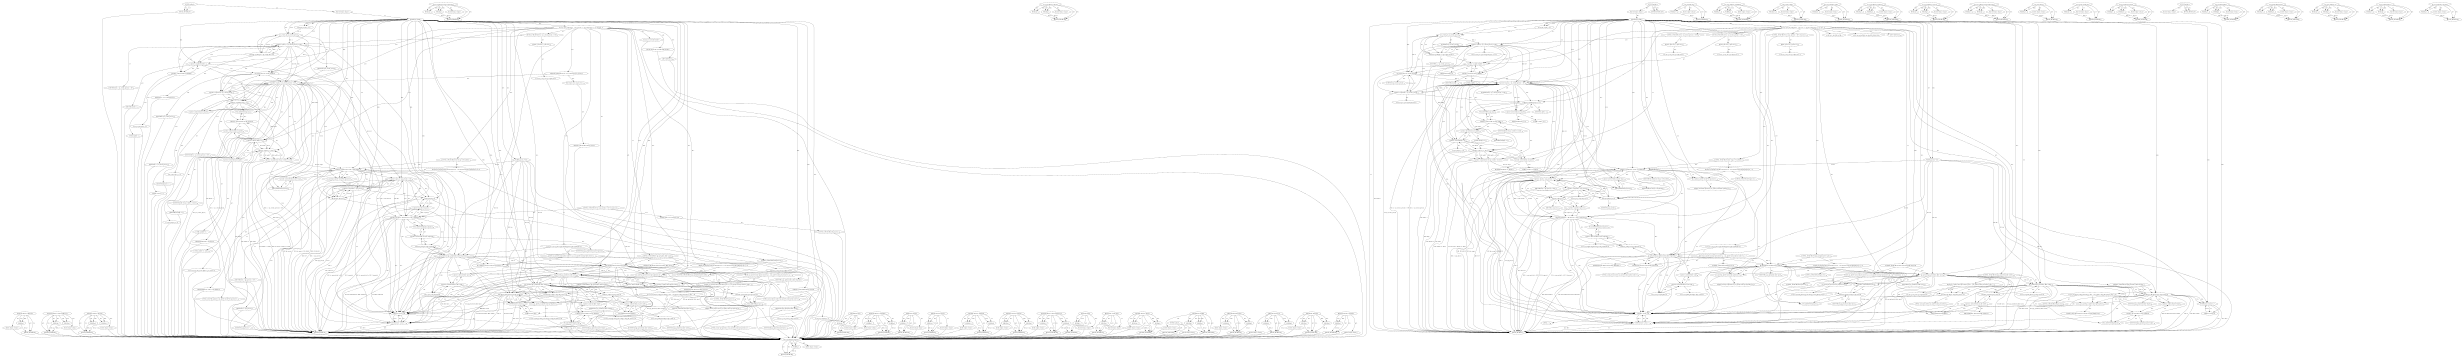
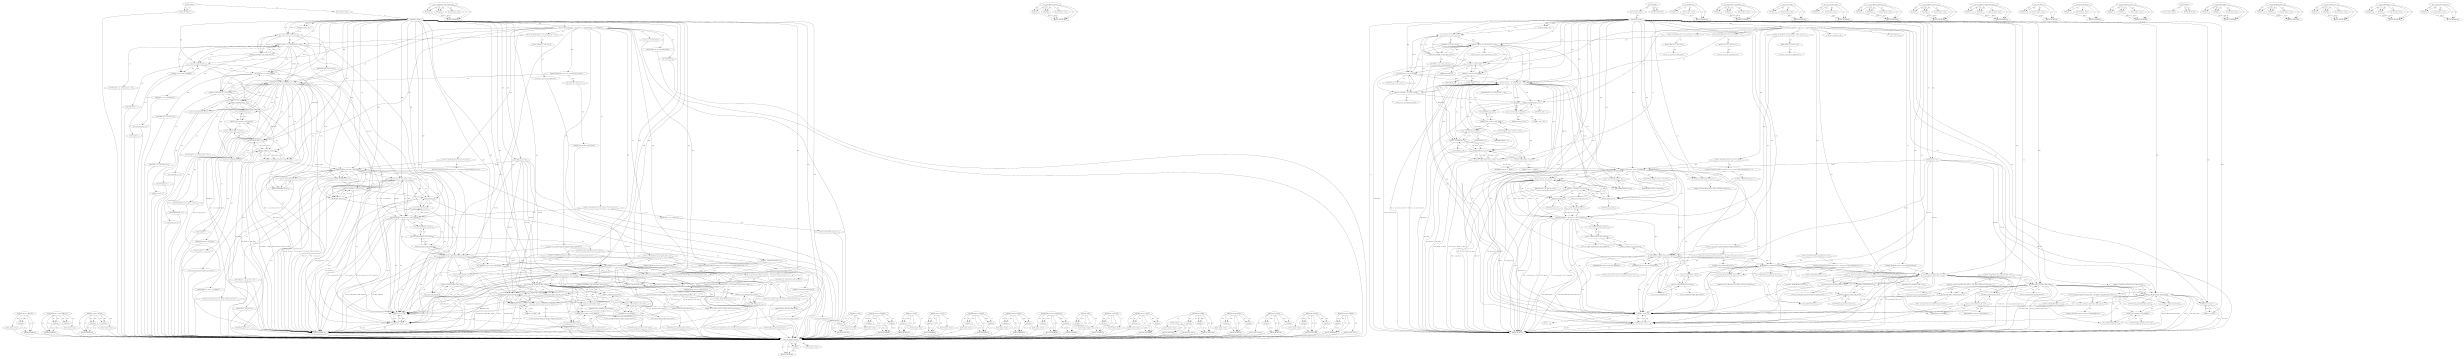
(1866, 35) -> none
